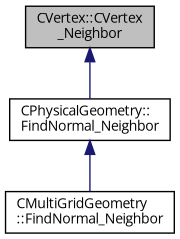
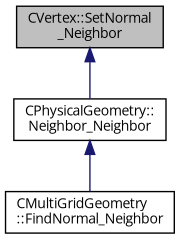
(90, 27) -> (90, 27)
(90, 120) -> (90, 120)
